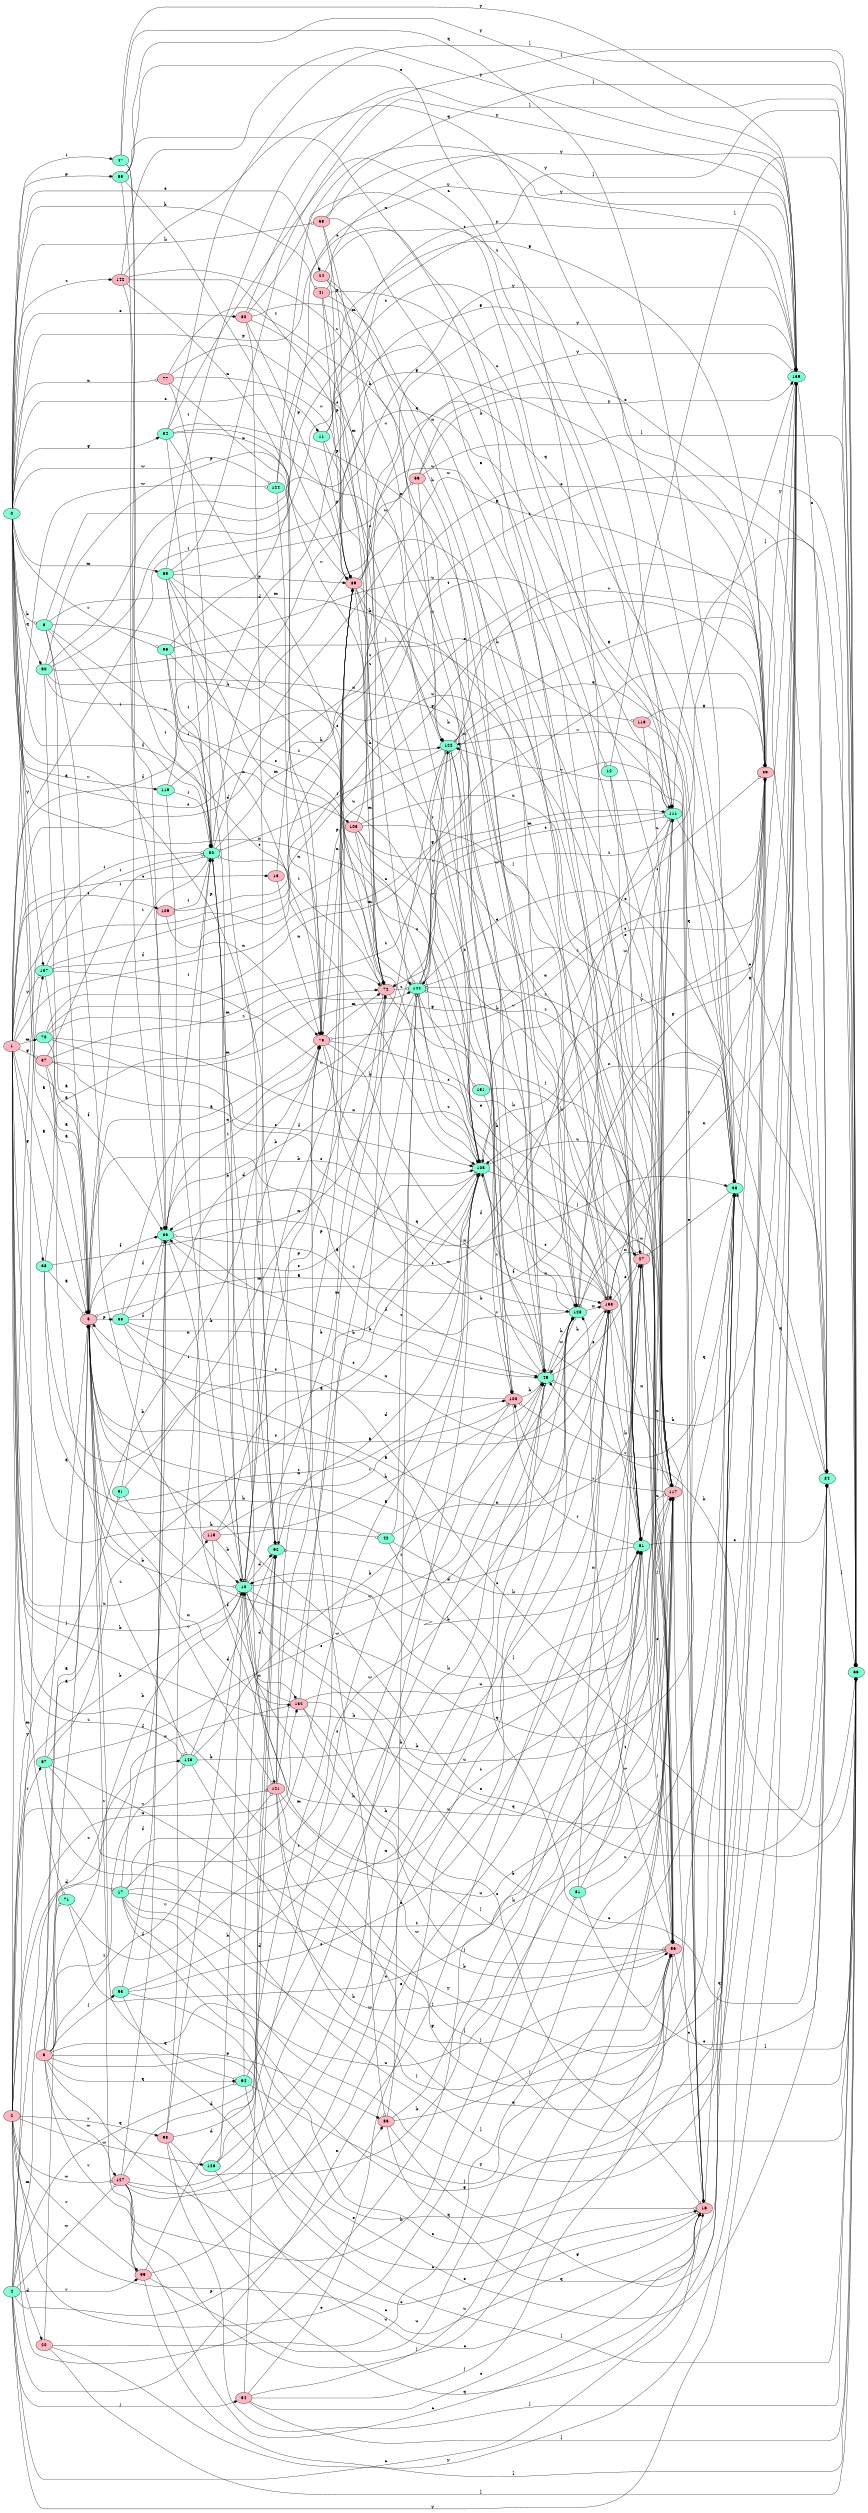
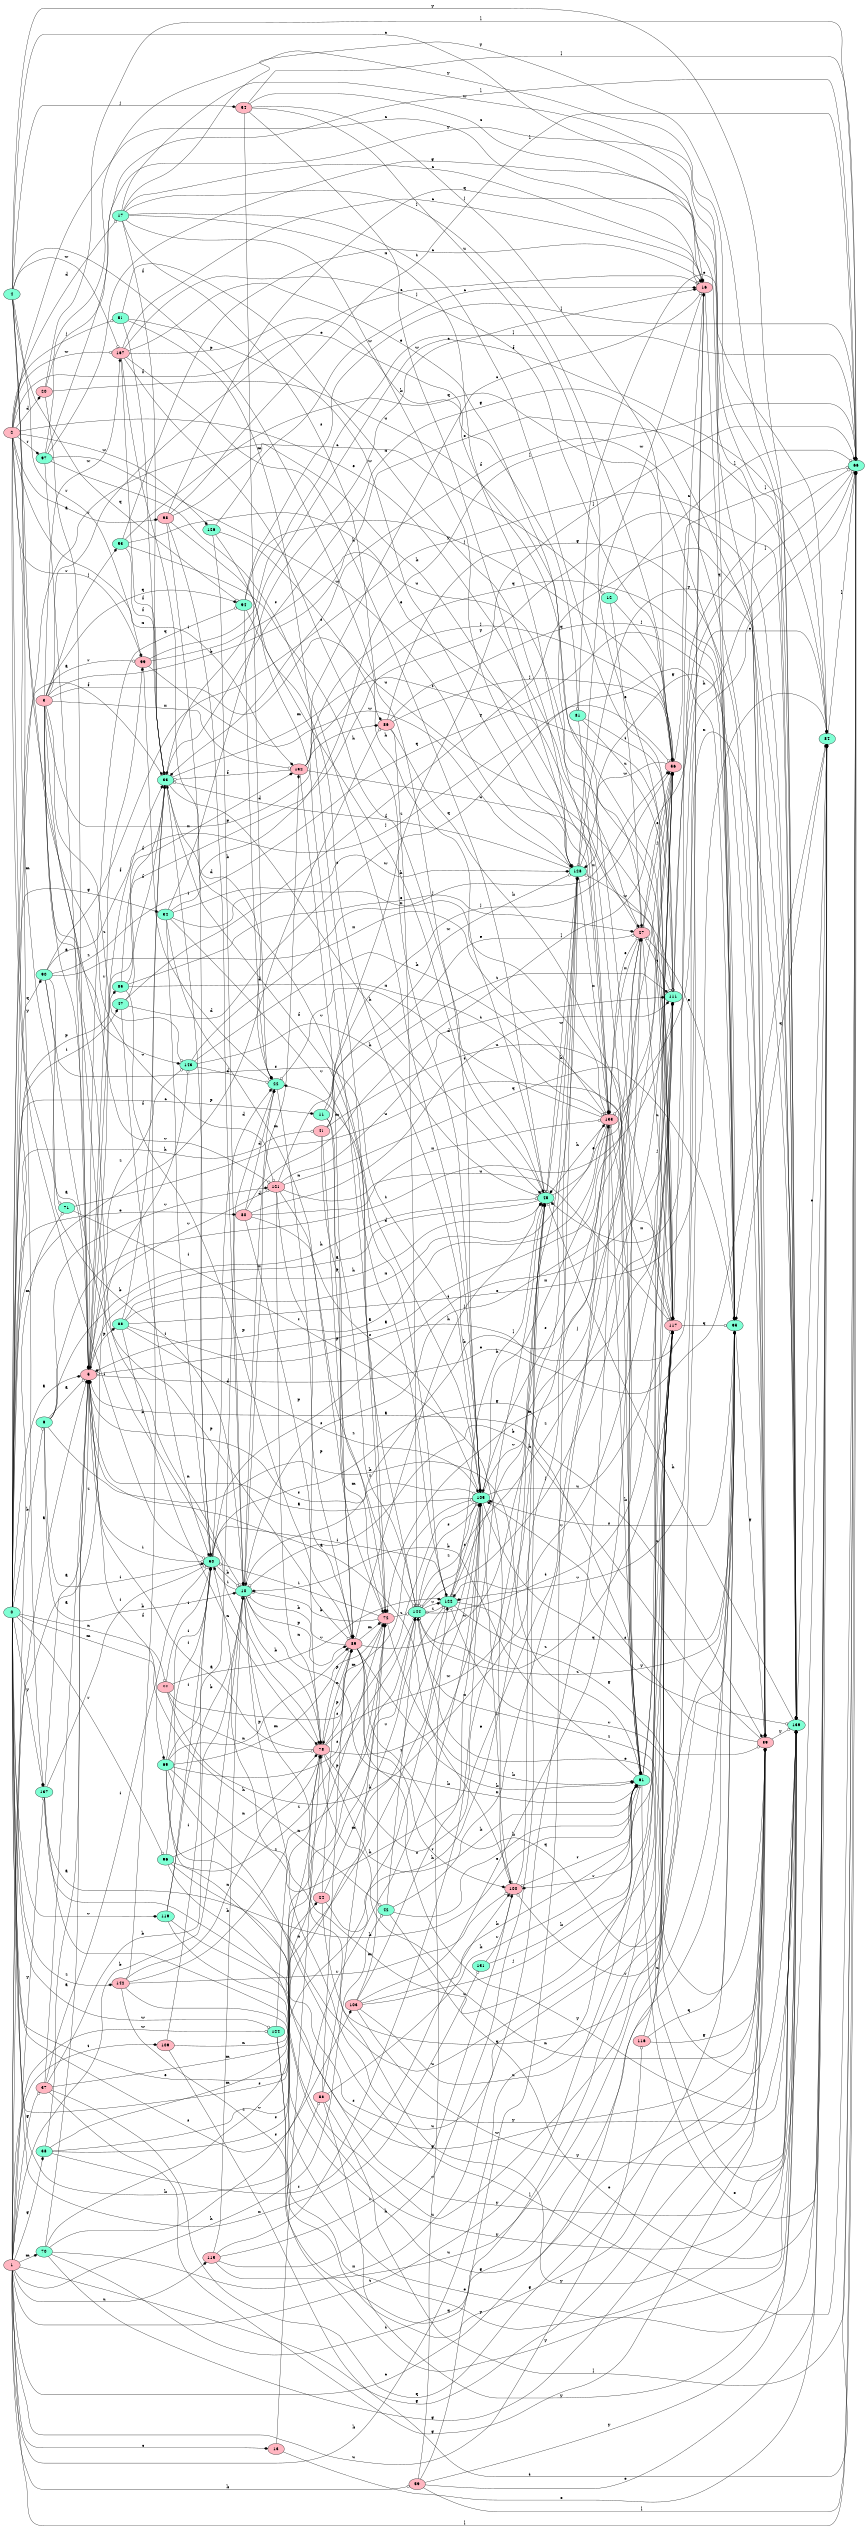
none -> (757, 726)
(276, 1550) -> (276, 1084)
(422, 2022) -> (495, 586)
(121, 2180) -> (121, 353)
(465, 2187) -> (465, 96)
